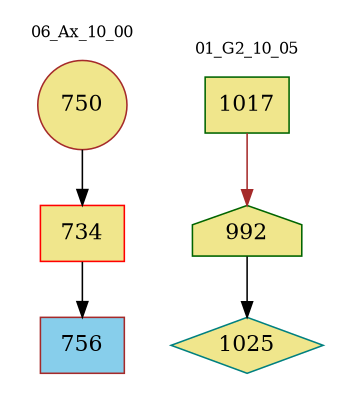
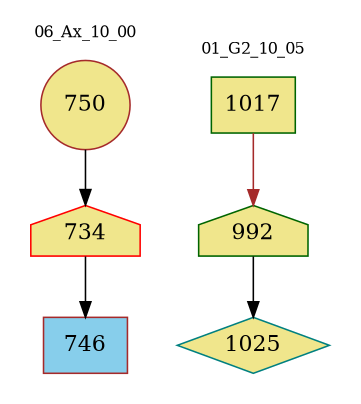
(82, 233) -> (85, 233)
(82, 345) -> (85, 345)
